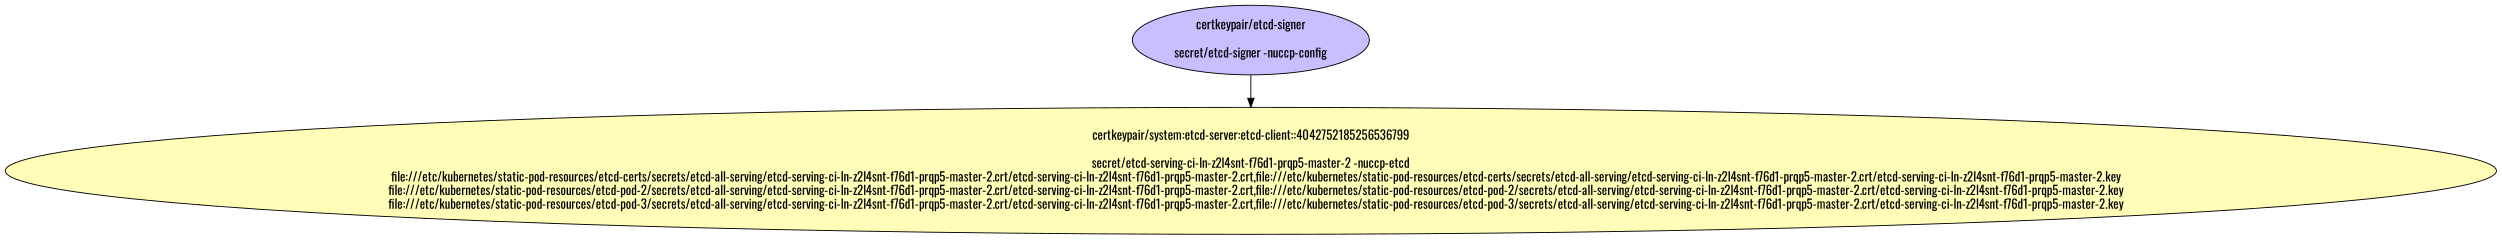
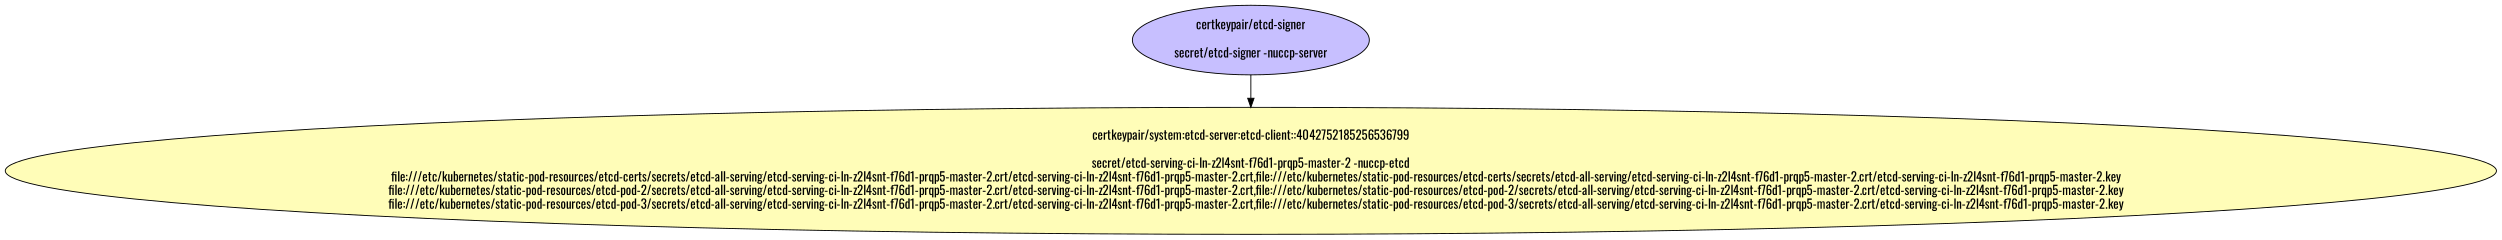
(1251, 40) -> (1251, 40)
